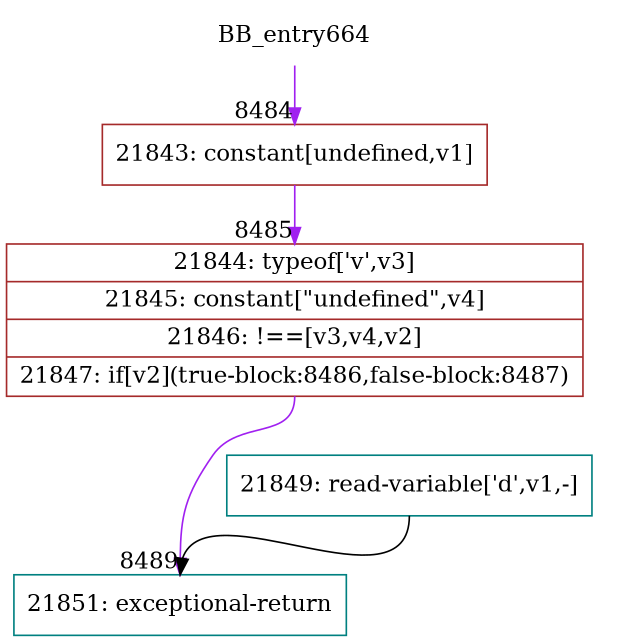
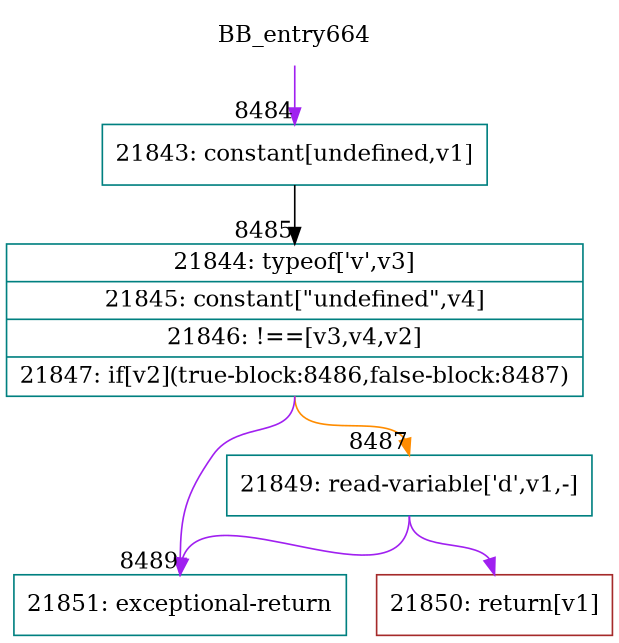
(295, 155) -> (295, 155)
(295, 206) -> (295, 206)
(295, 320) -> (295, 320)
none -> (344, 426)
(303, 547) -> (303, 547)
none -> (495, 605)
